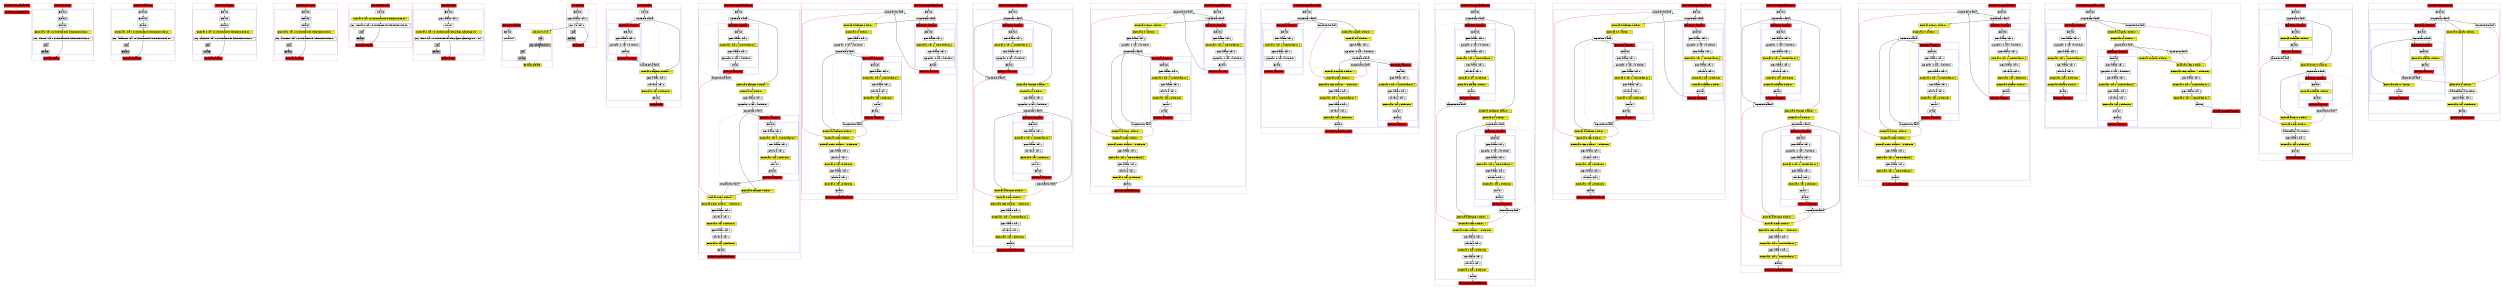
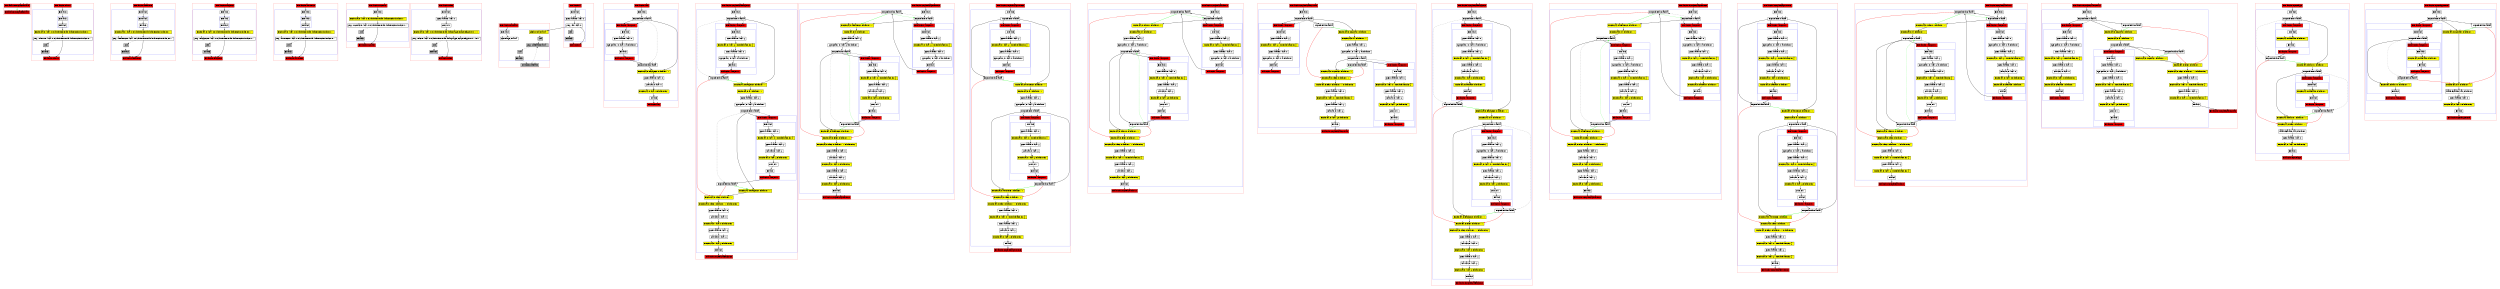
(509, 39) -> (509, 39)
(532, 65) -> (530, 65)
